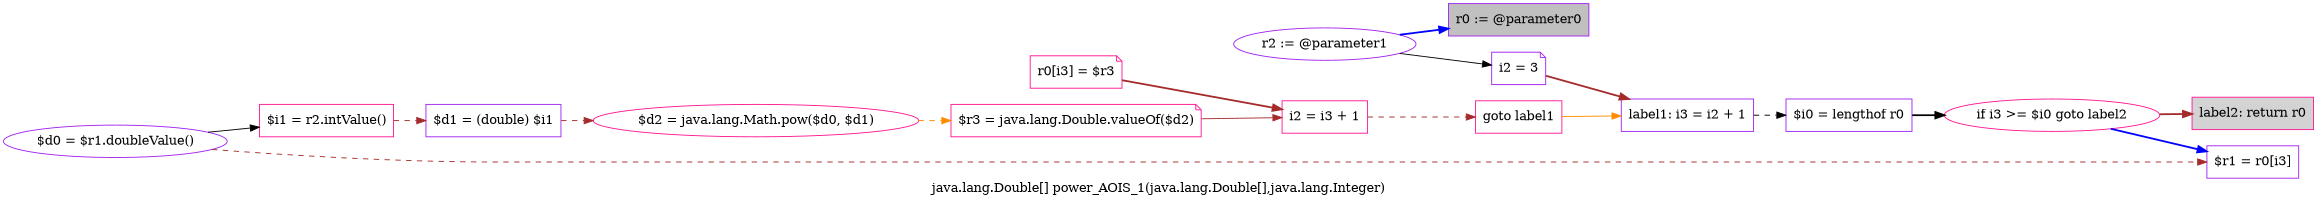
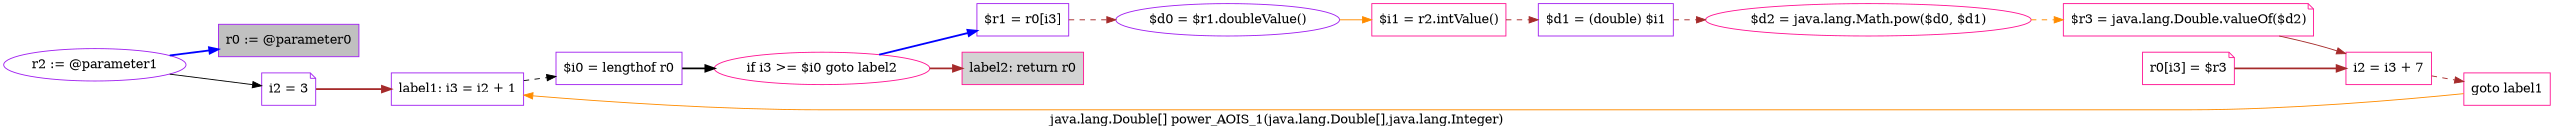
(1325, 117) -> (2389, 68)
(229, 130) -> (1351, 20)
(1205, 162) -> (1088, 20)
